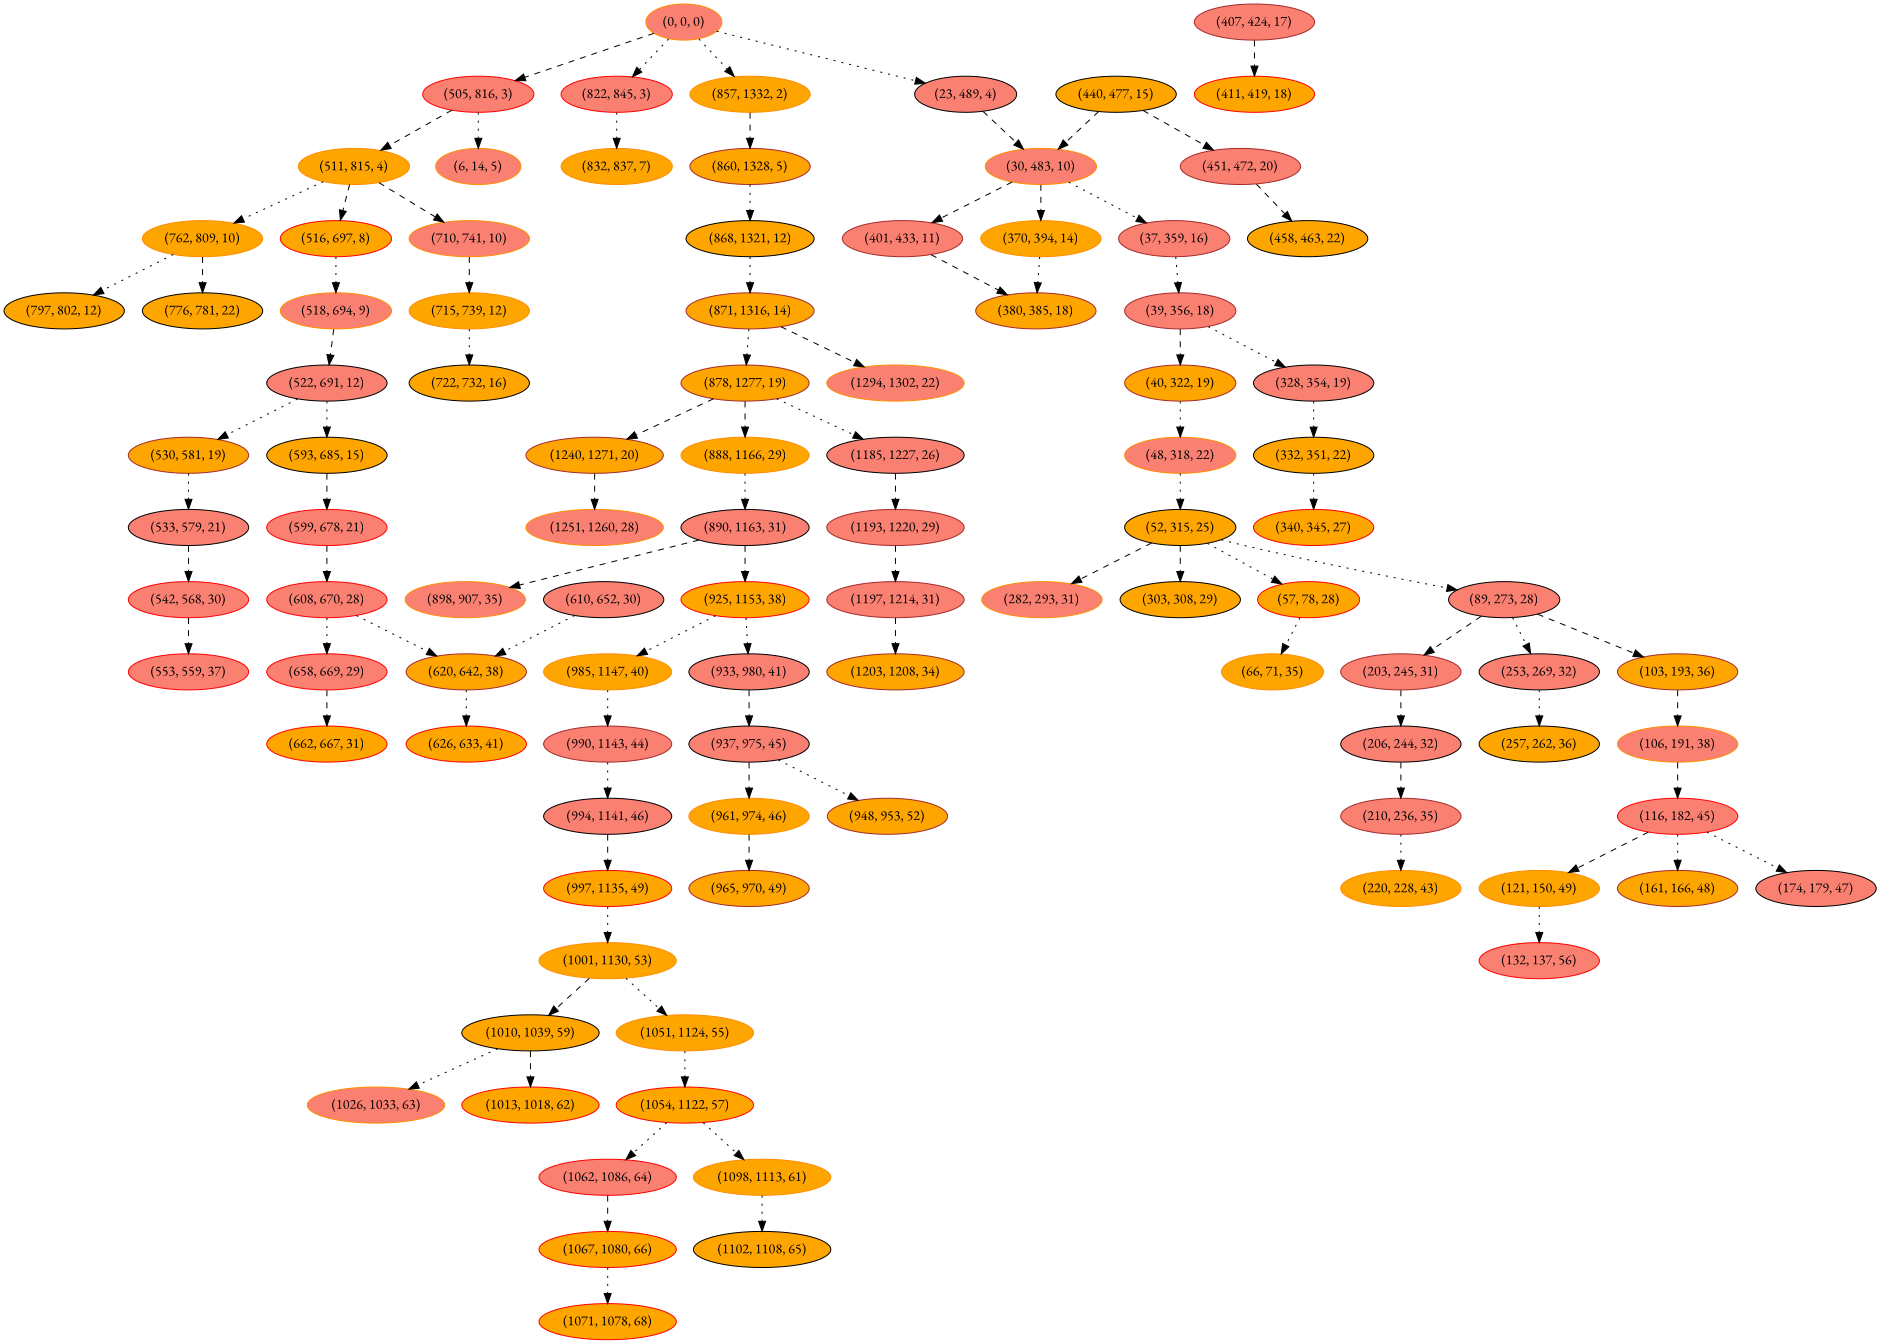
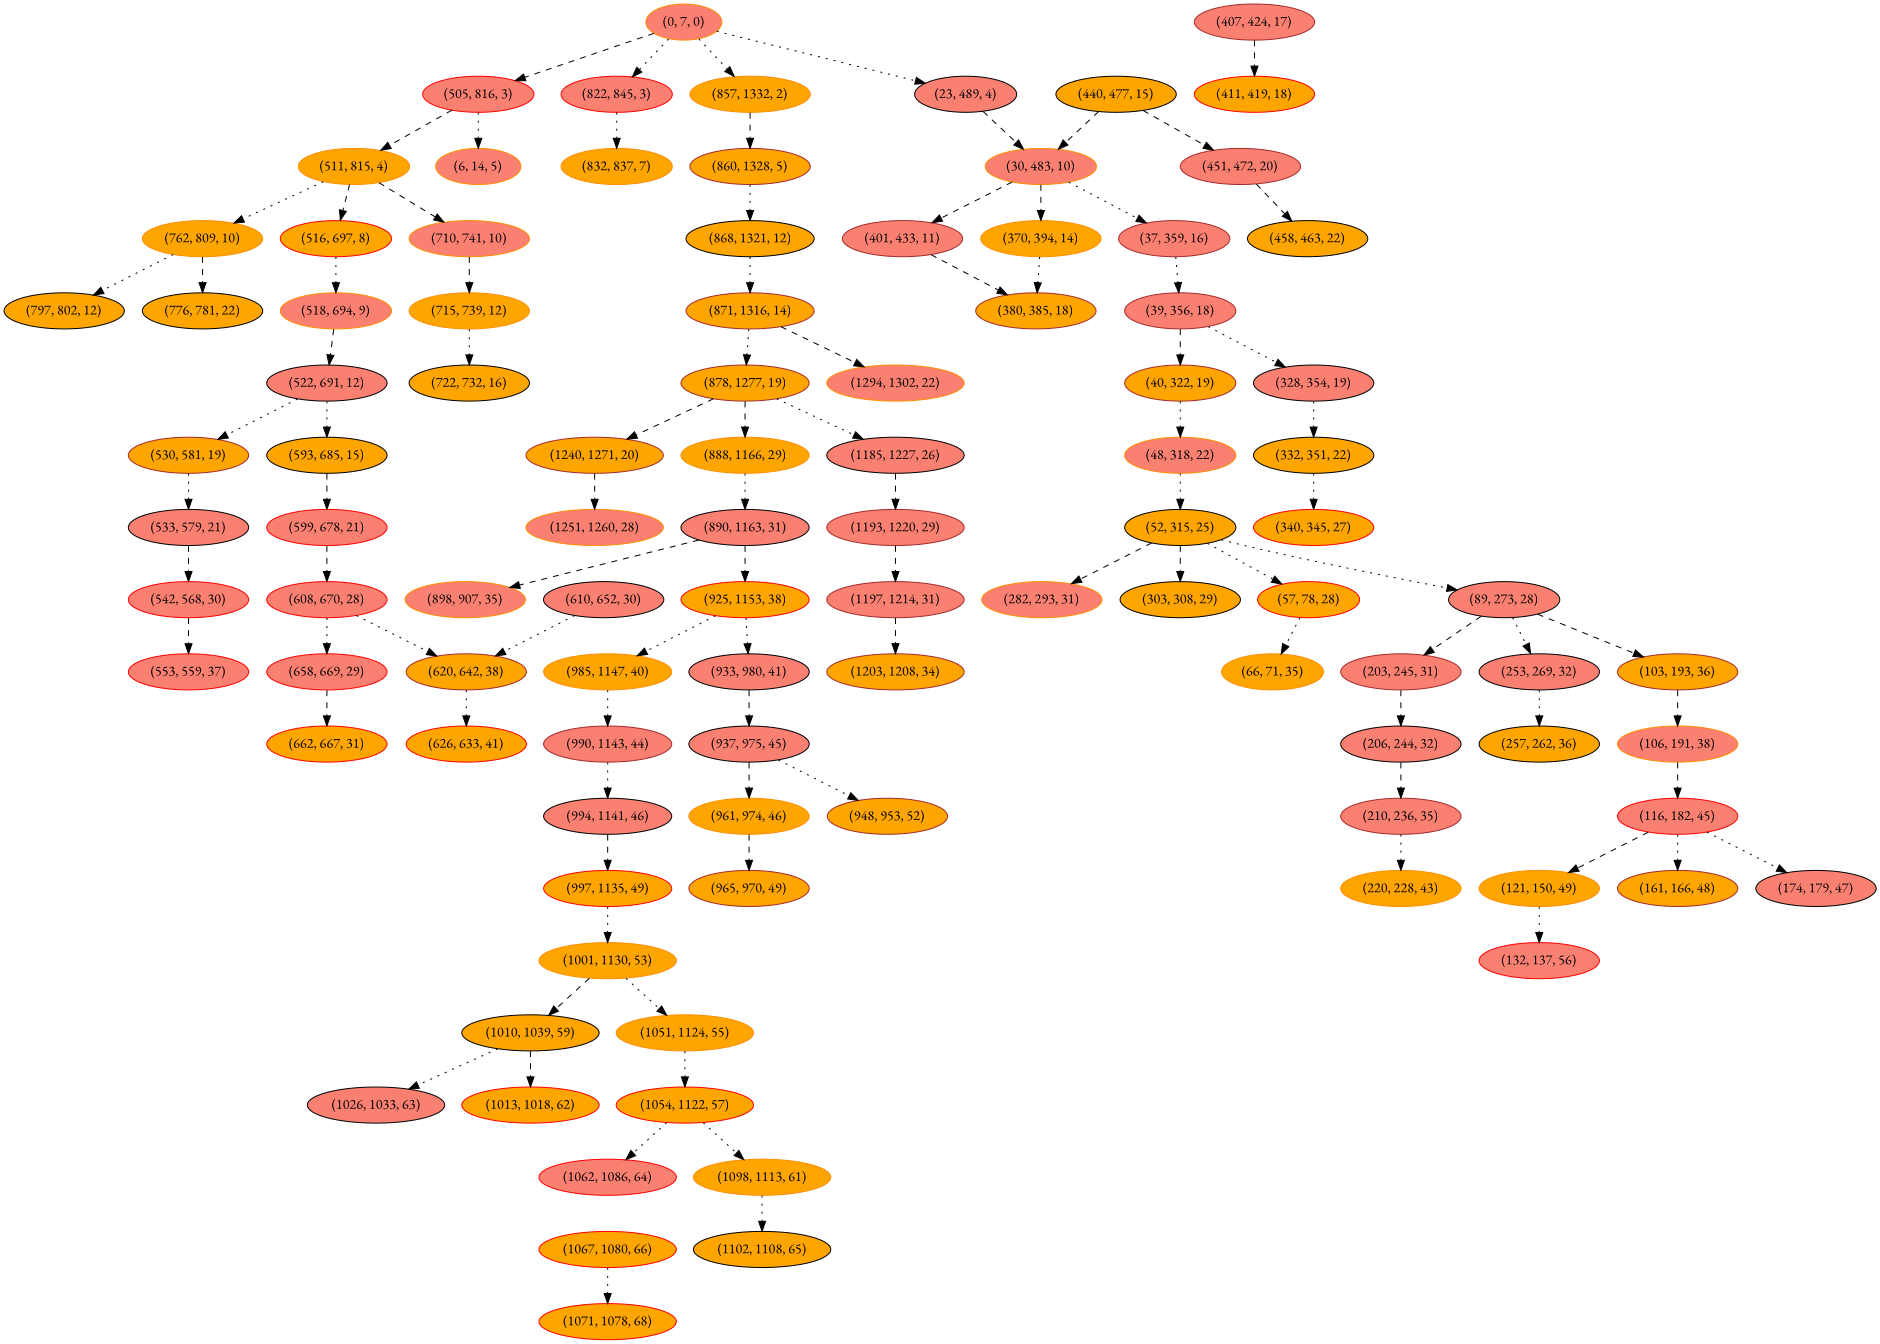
(684, 22) -> (684, 22)
(376, 1105) -> (376, 1105)
(608, 1208) -> none
